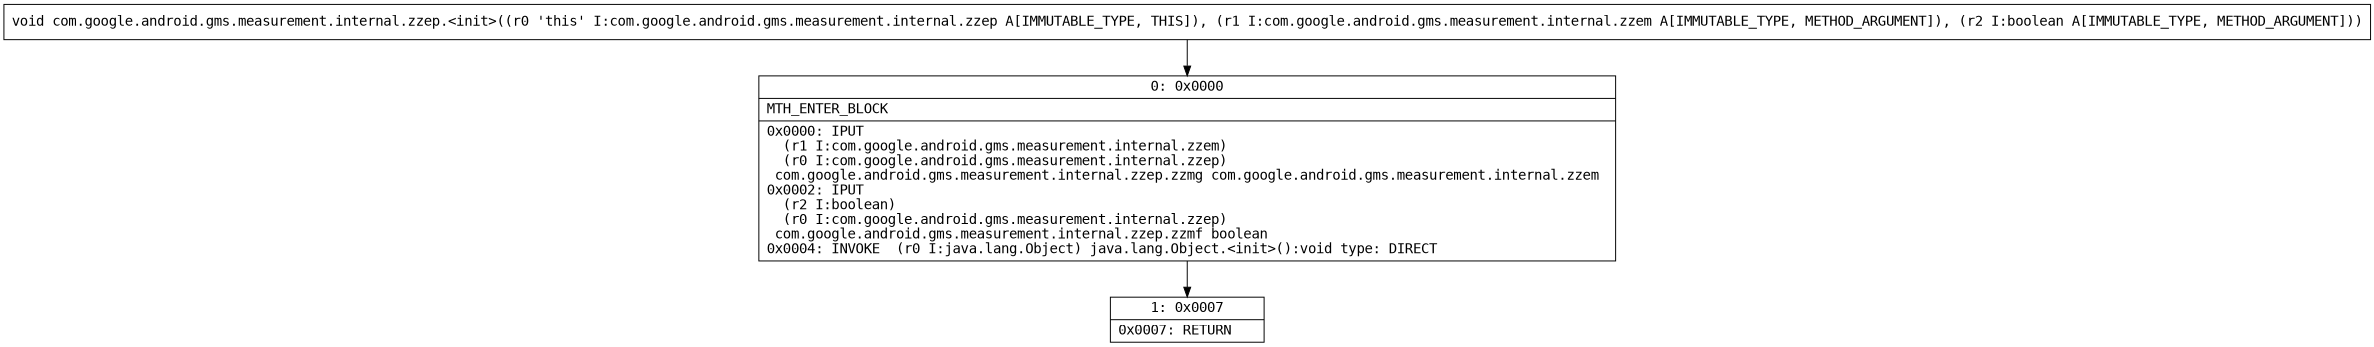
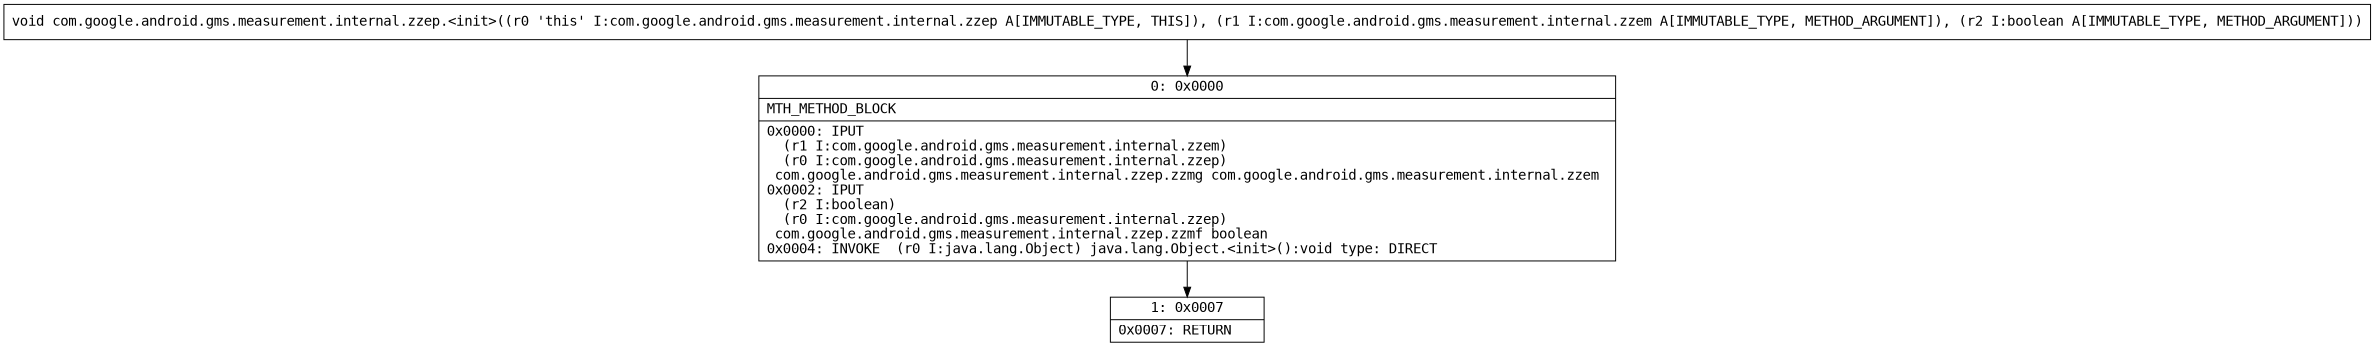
(827, 109) -> (832, 109)
